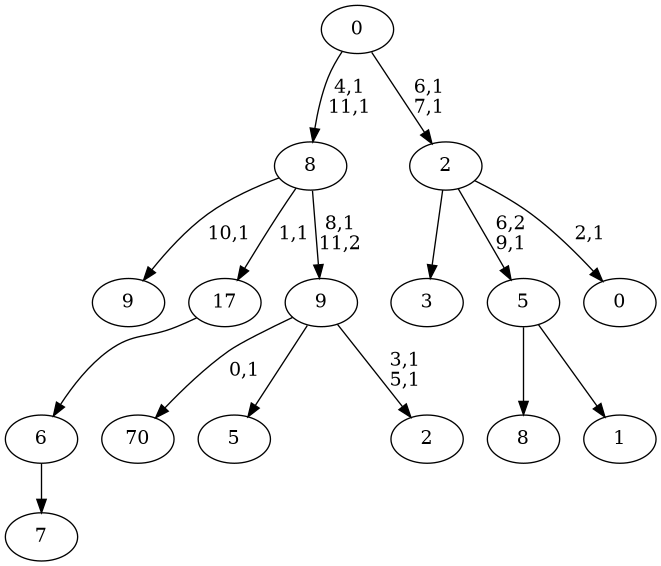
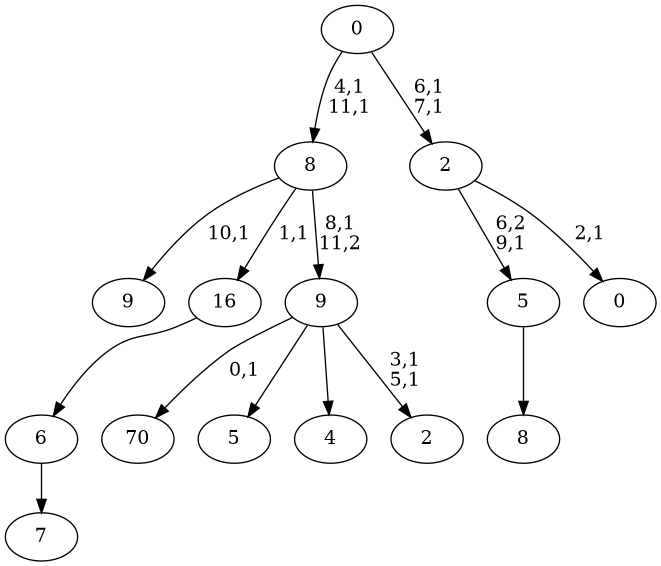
(225, 303) -> (225, 303)
(427, 303) -> none
none -> (331, 439)
(620, 439) -> none
